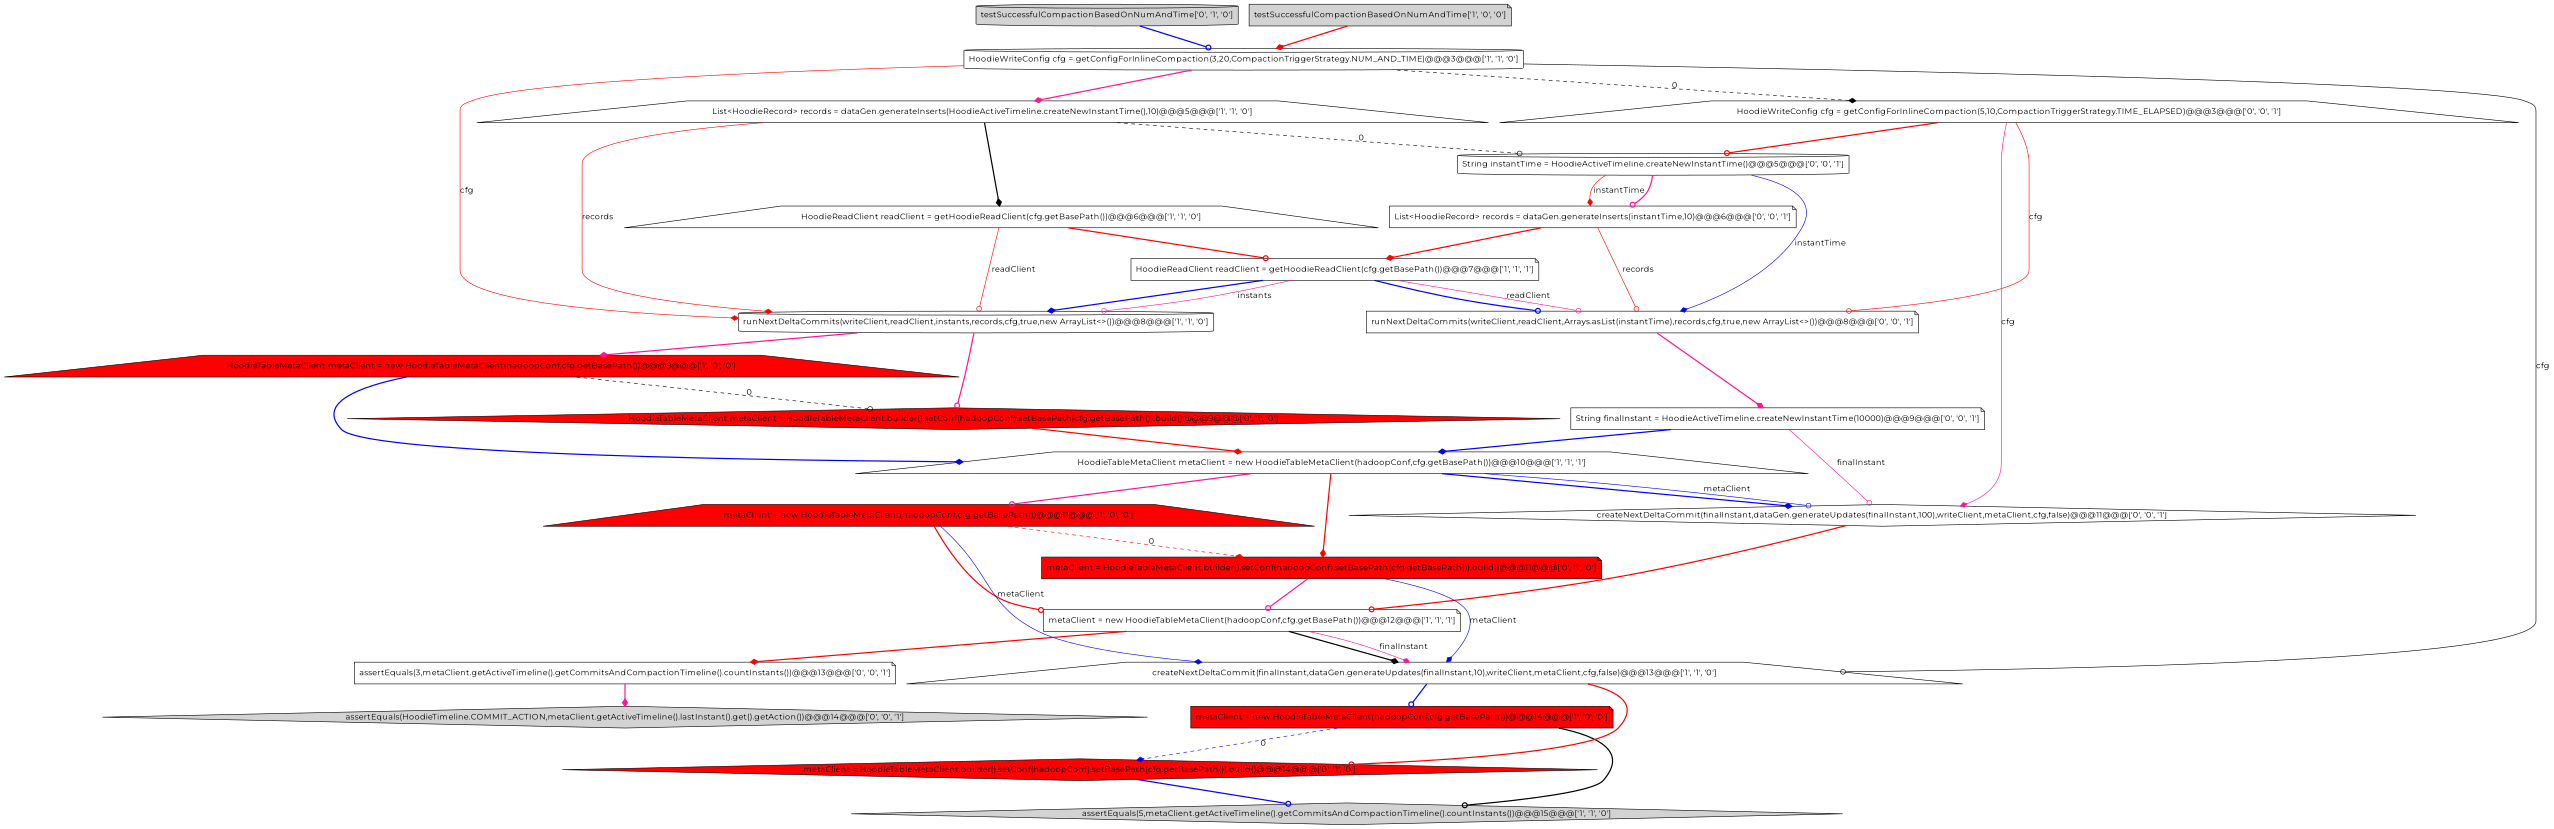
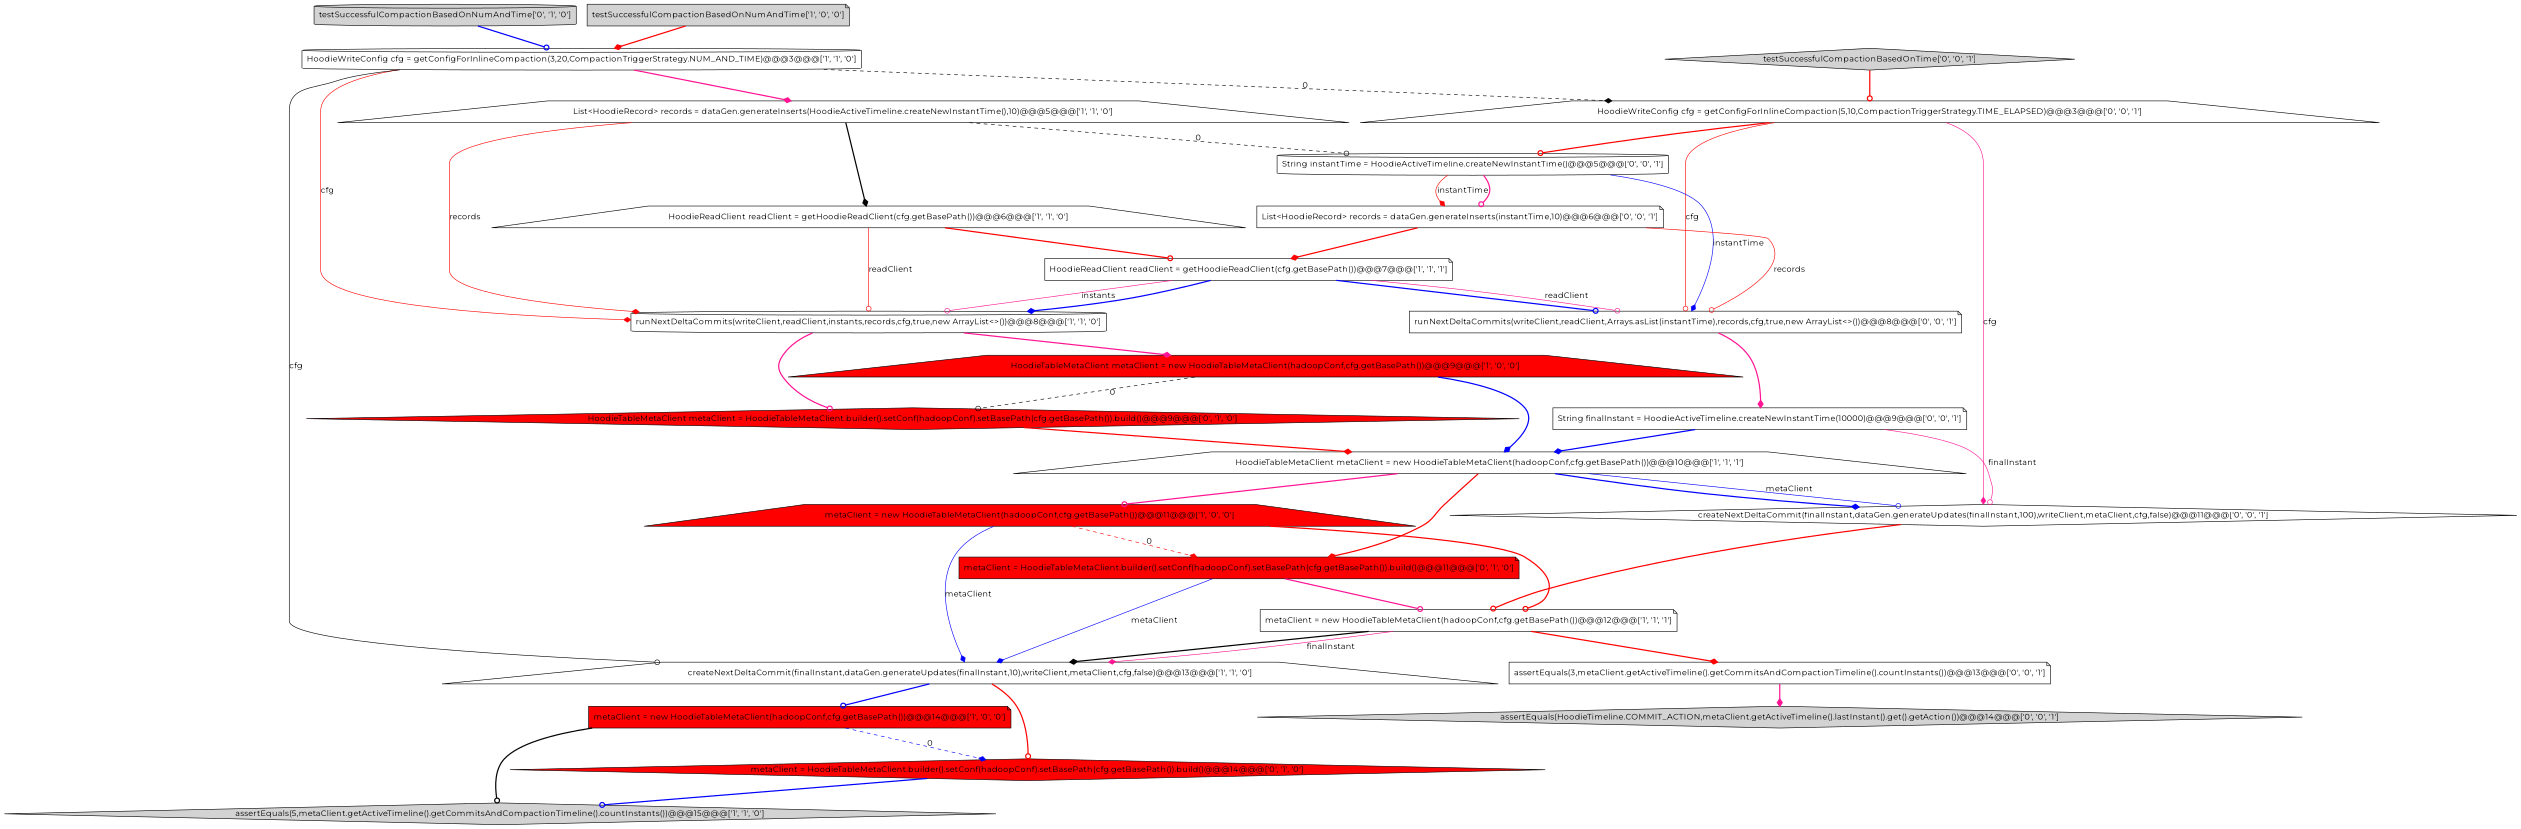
none -> (1870, 59)
